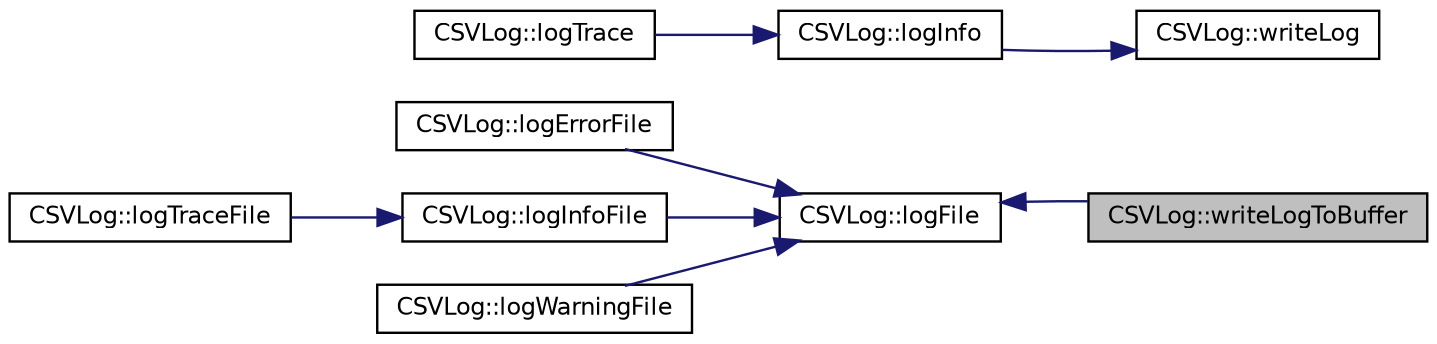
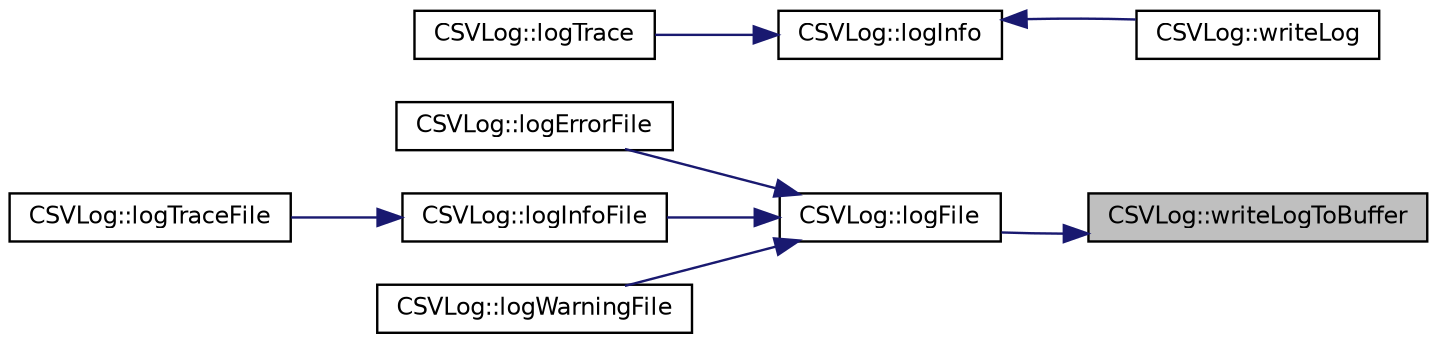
(1057, 51) -> (1081, 19)
(1057, 201) -> (1033, 233)
